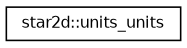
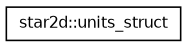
(93, 24) -> (93, 24)
